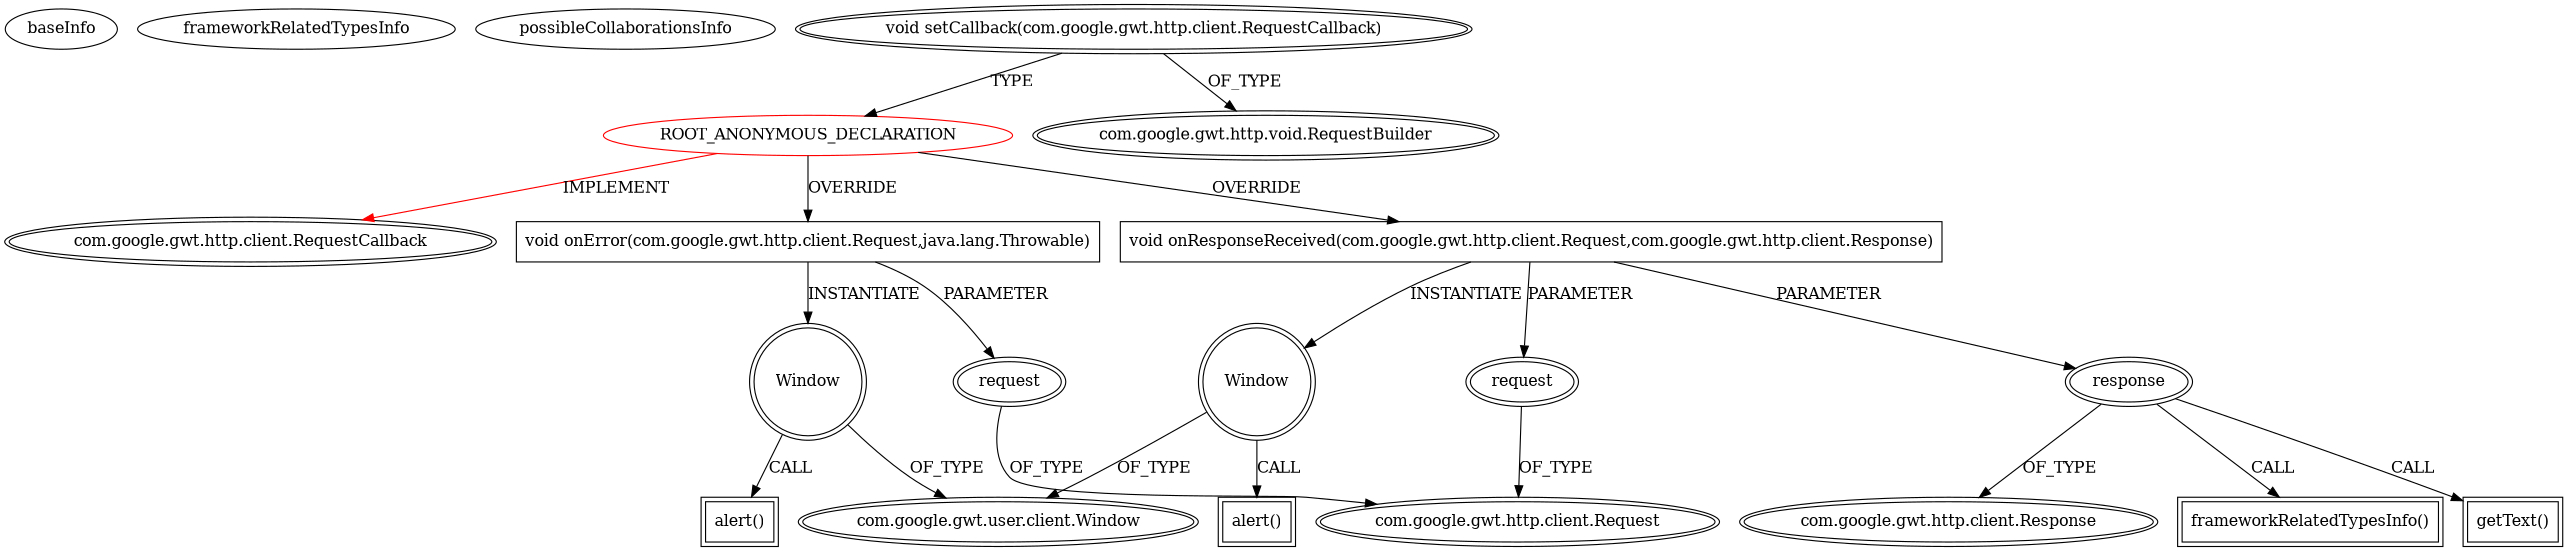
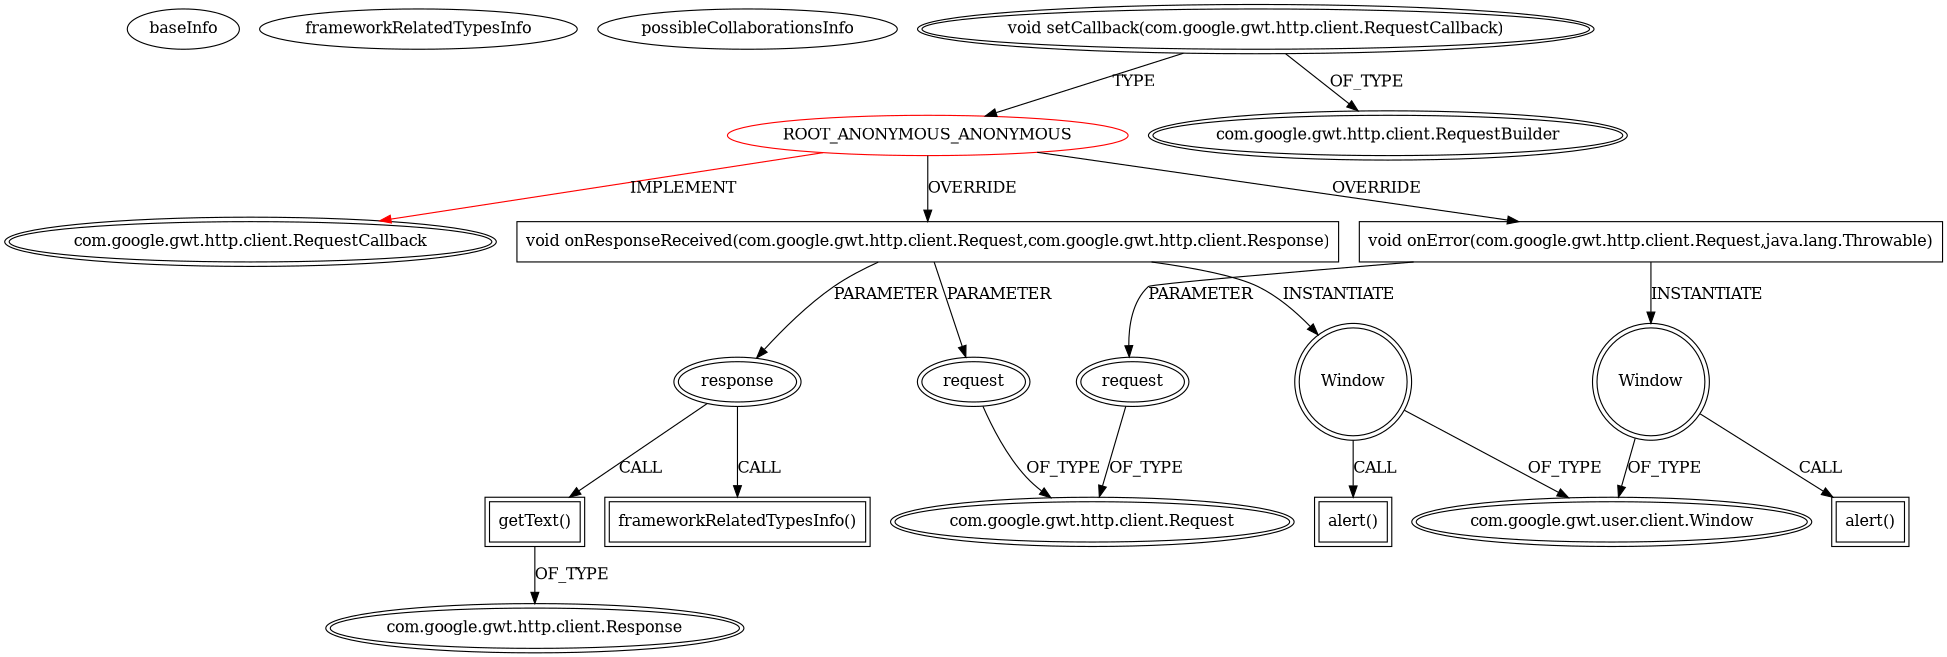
(808, 135) -> (928, 135)
(1266, 135) -> (1388, 135)
(2045, 447) -> (535, 569)
